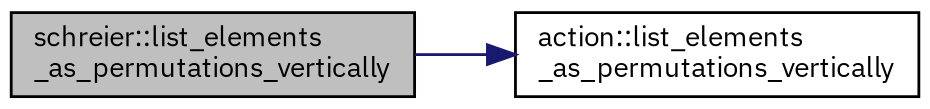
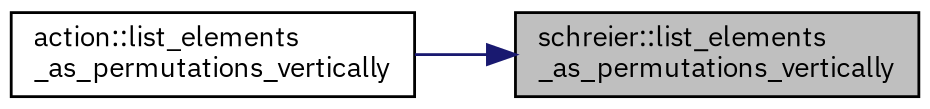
(451, 55) -> (451, 55)
